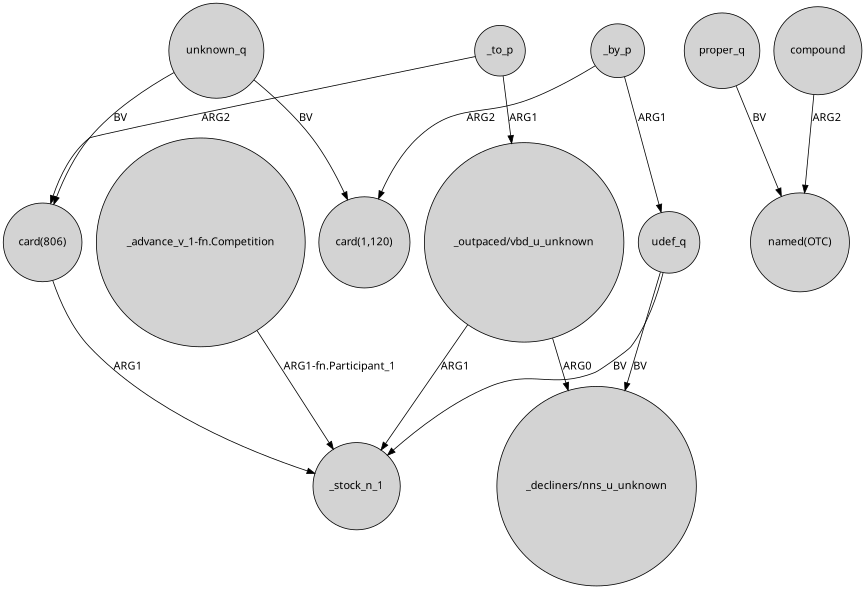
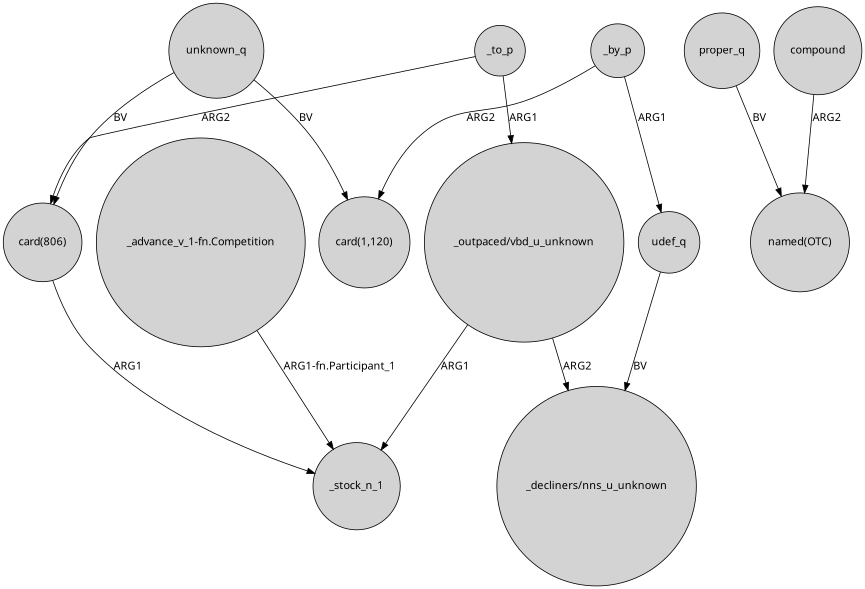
(578, 367) -> (578, 367)
(547, 379) -> none
